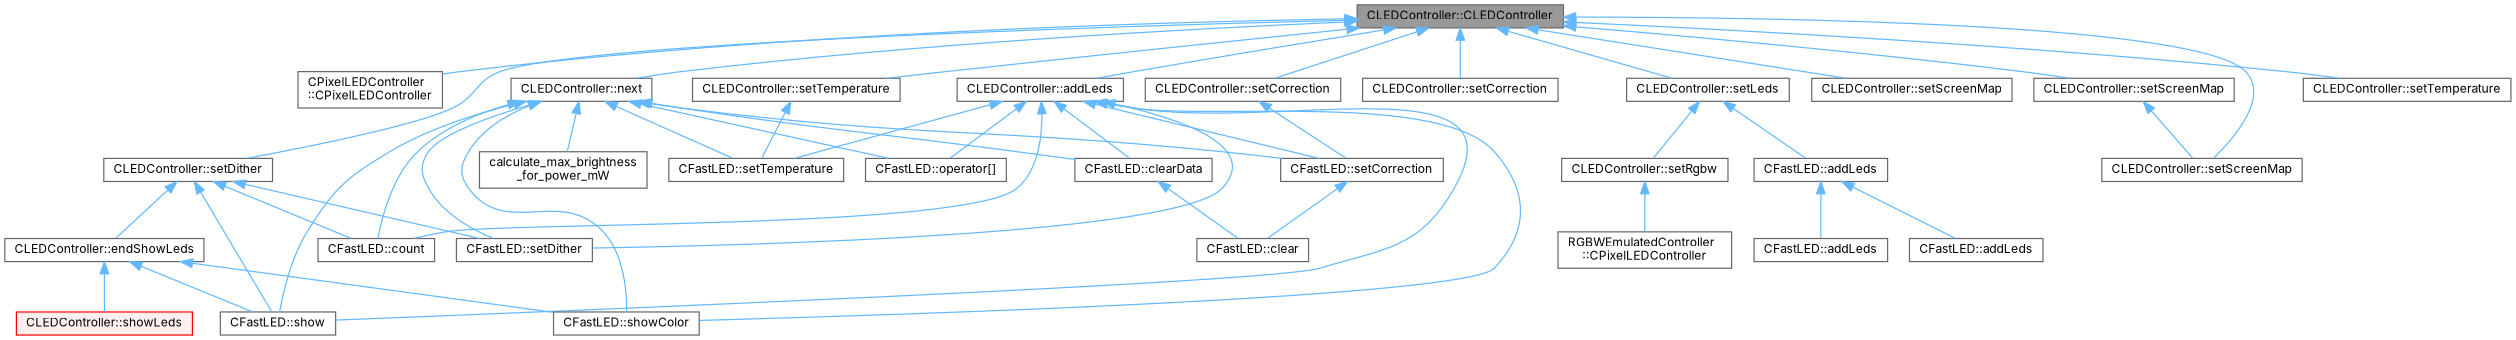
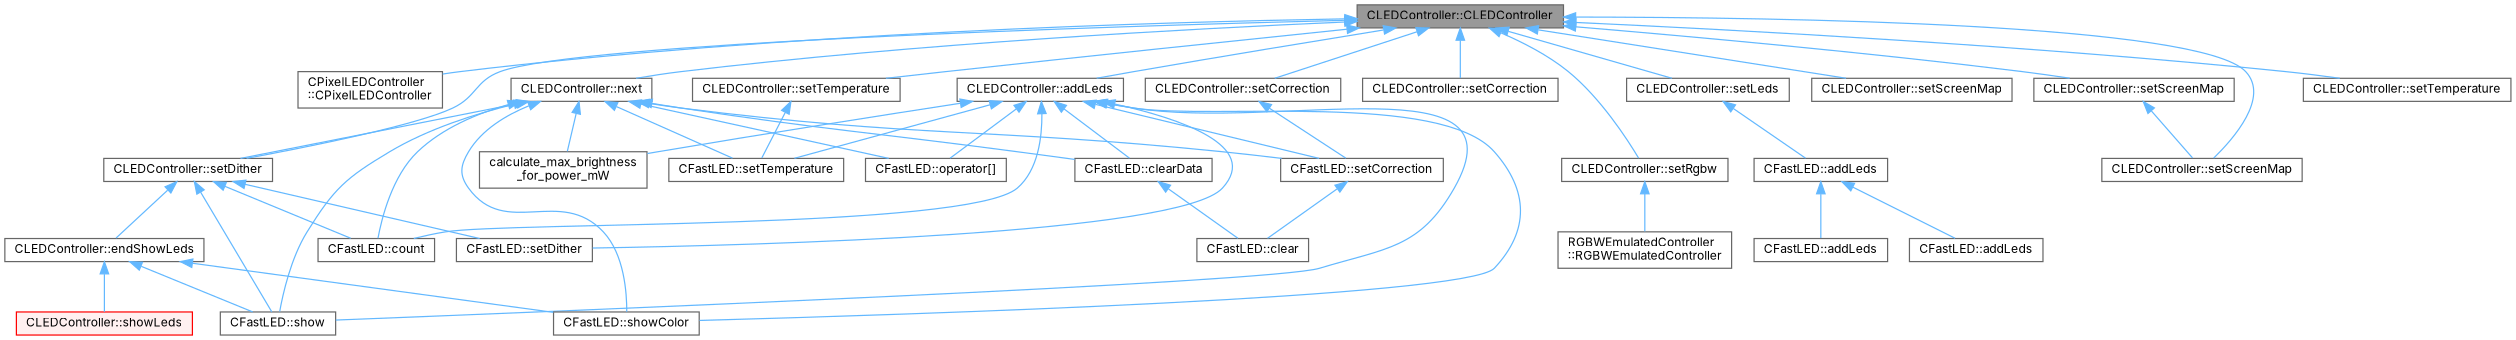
(1673, 135) -> (1581, 83)
none -> (749, 137)
(426, 156) -> (379, 131)
(1645, 250) -> (1645, 250)
